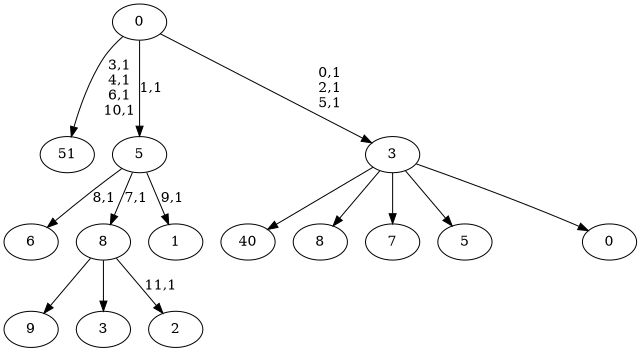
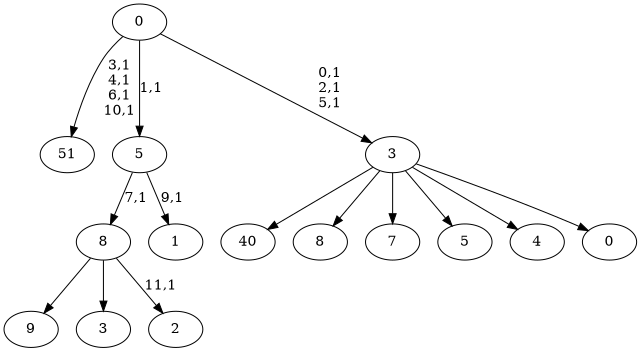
(31, 242) -> none
none -> (537, 242)
